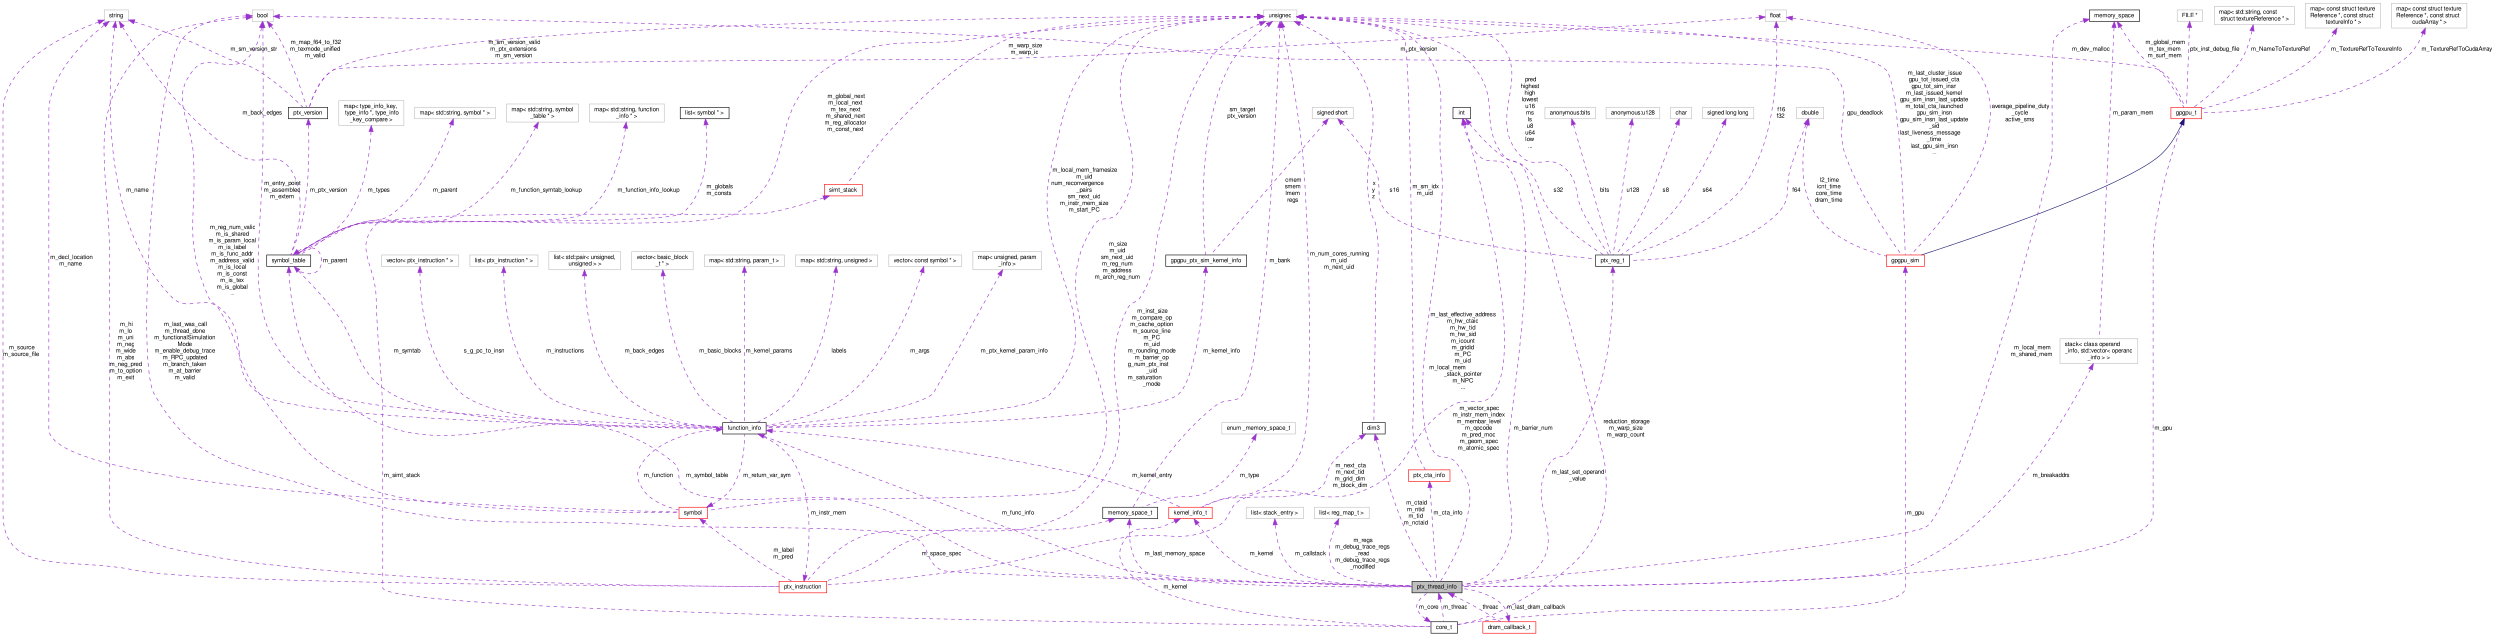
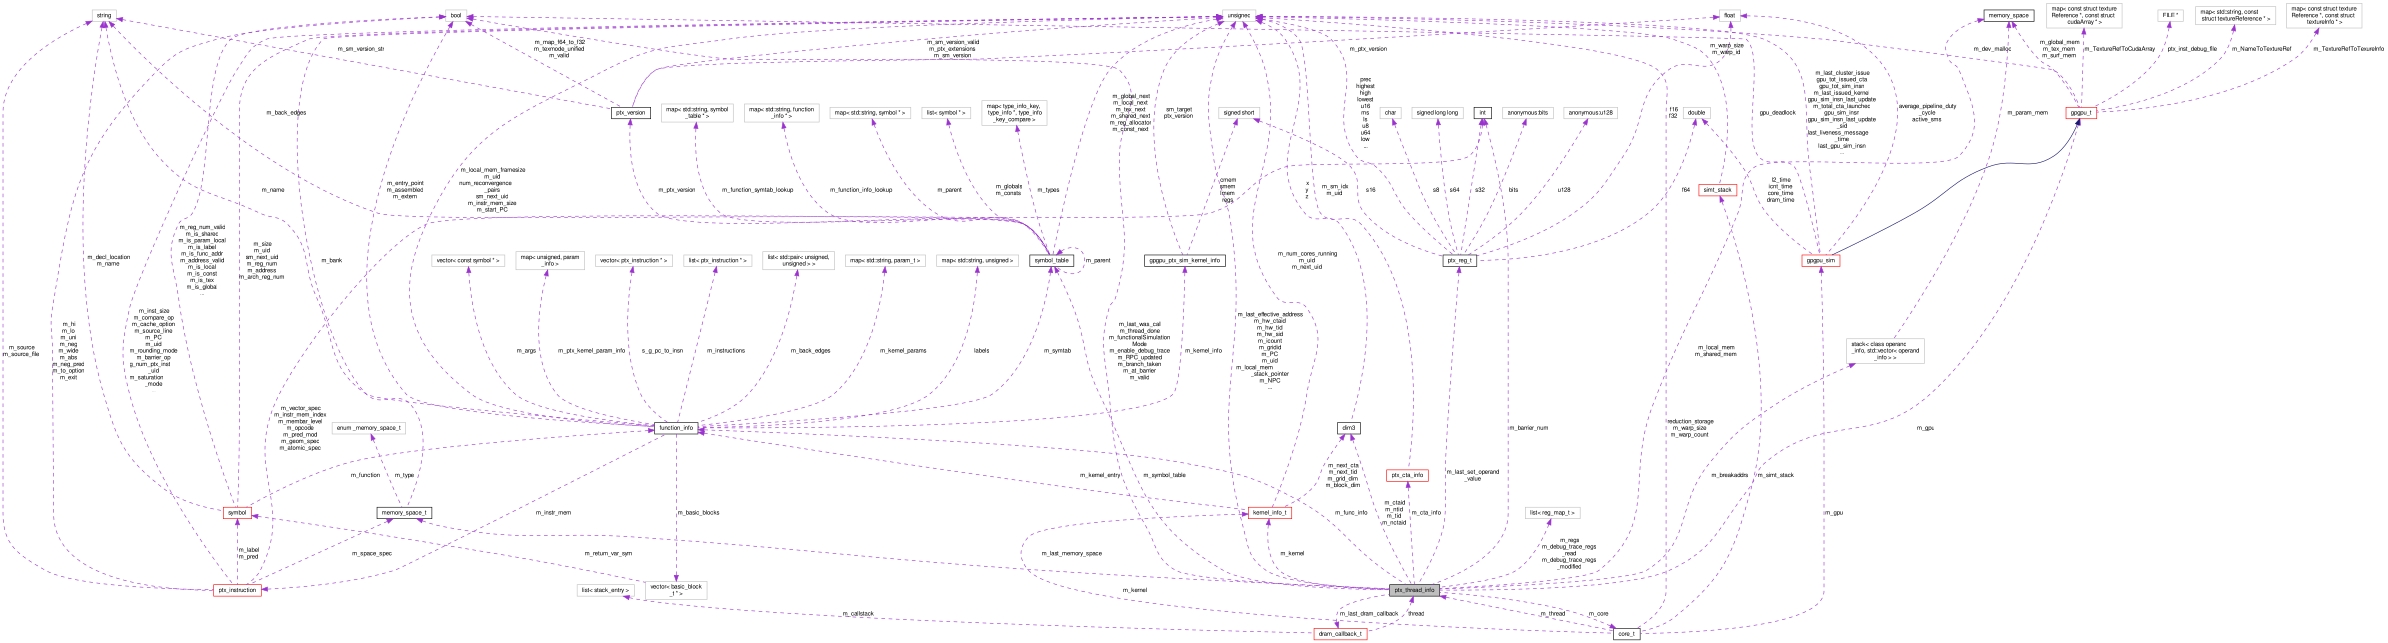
(705, 113) -> (946, 113)
(738, 474) -> (452, 546)
(1310, 578) -> (971, 622)
